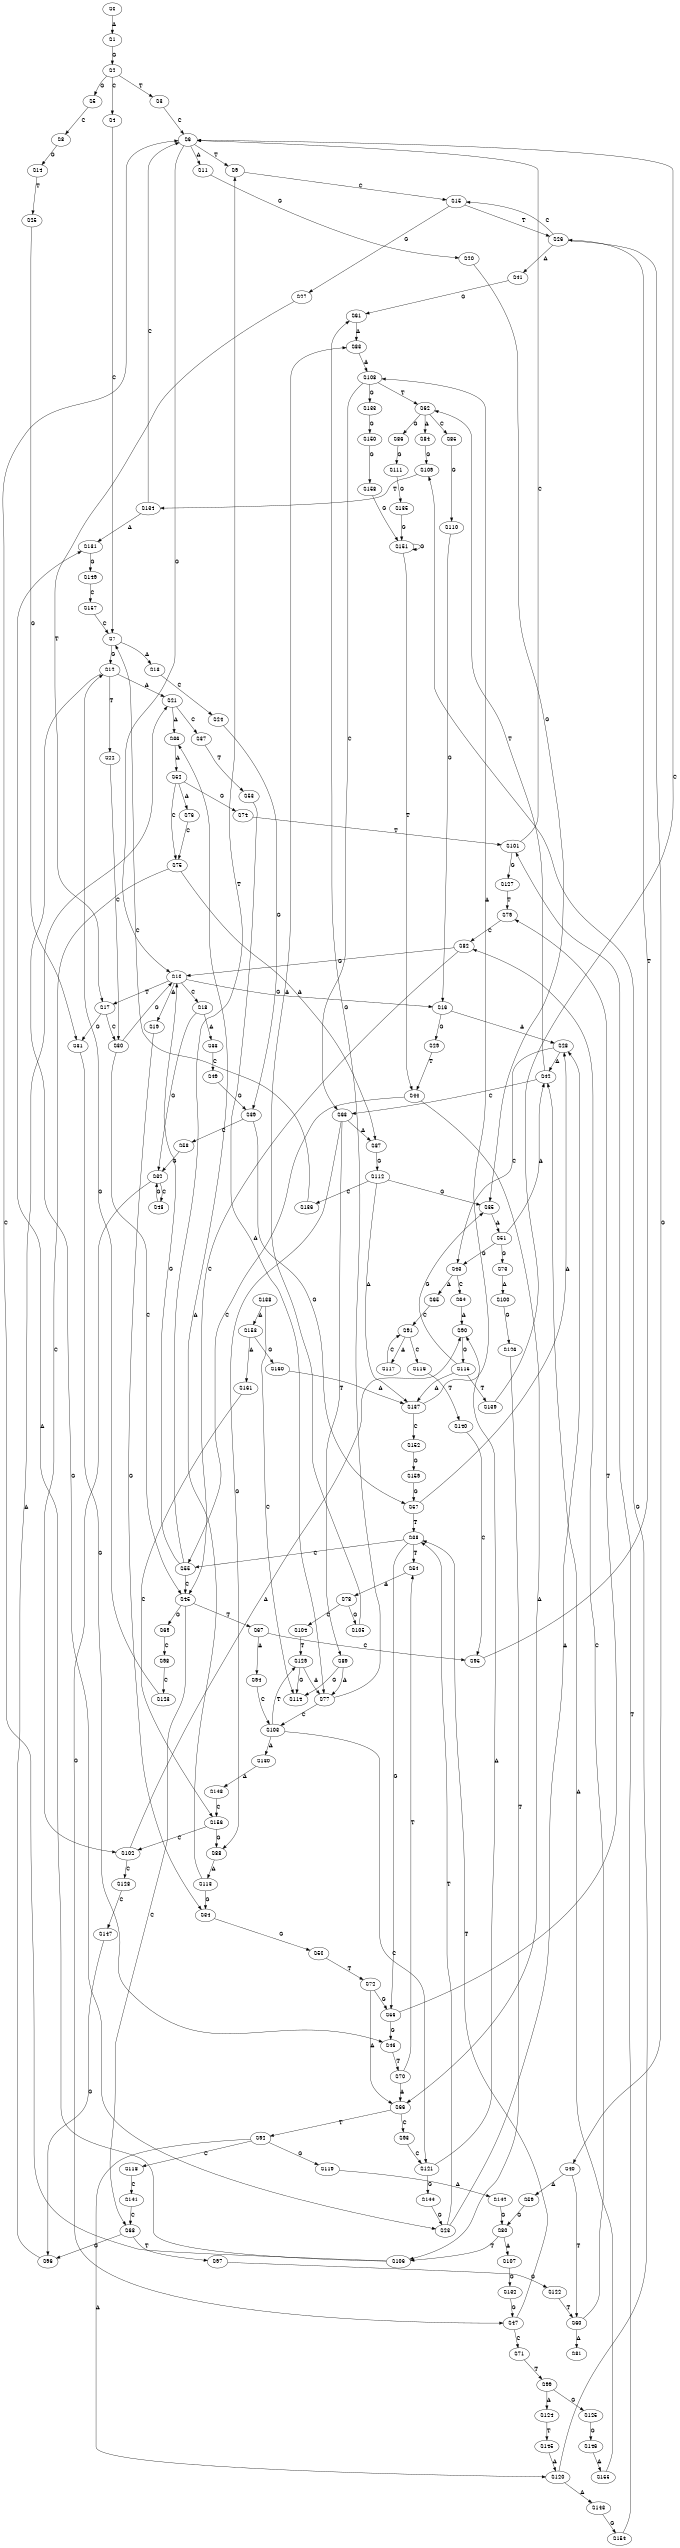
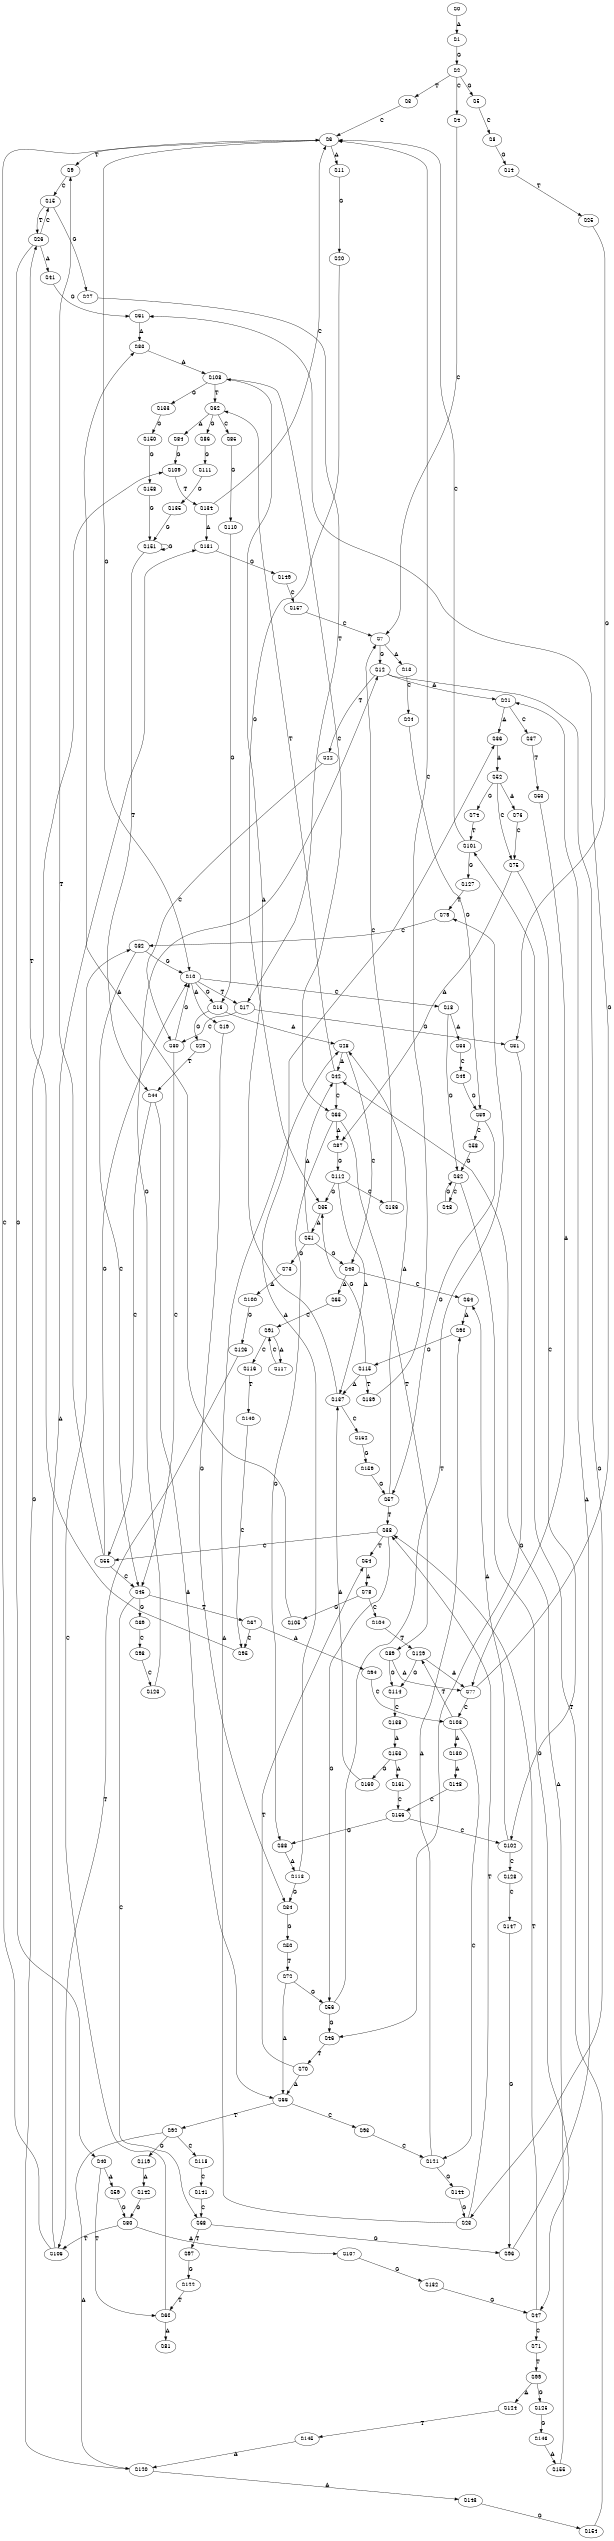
(265, 1499) -> (395, 1706)
(280, 1567) -> (485, 1575)
